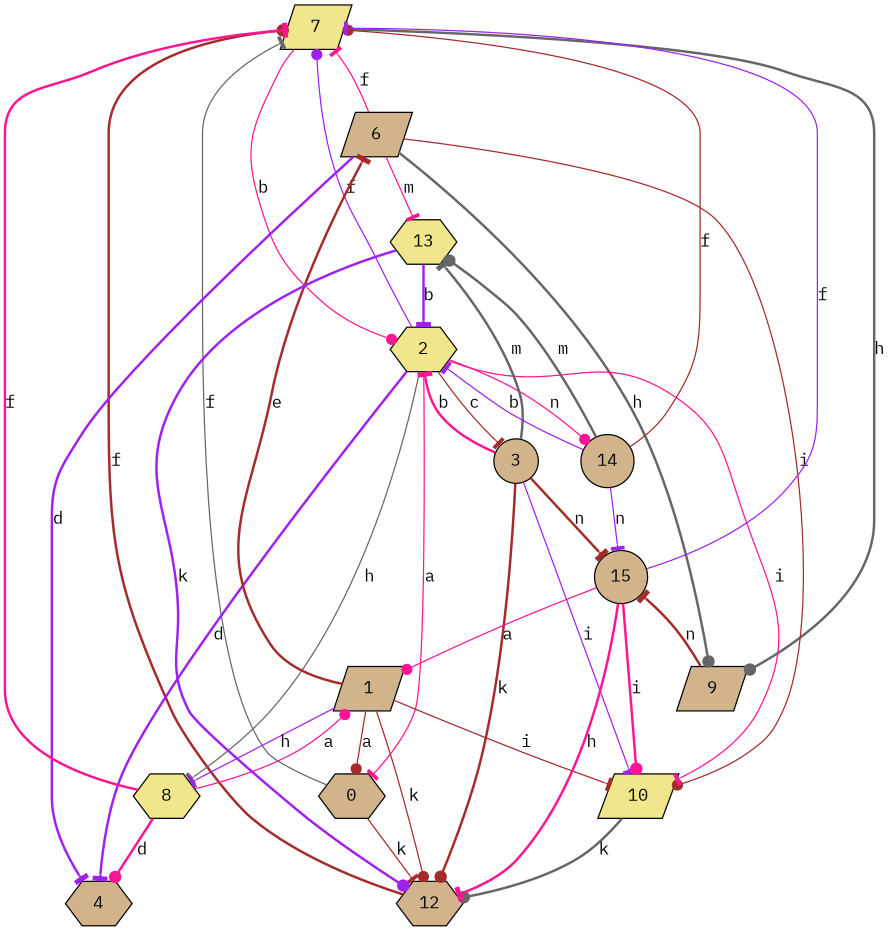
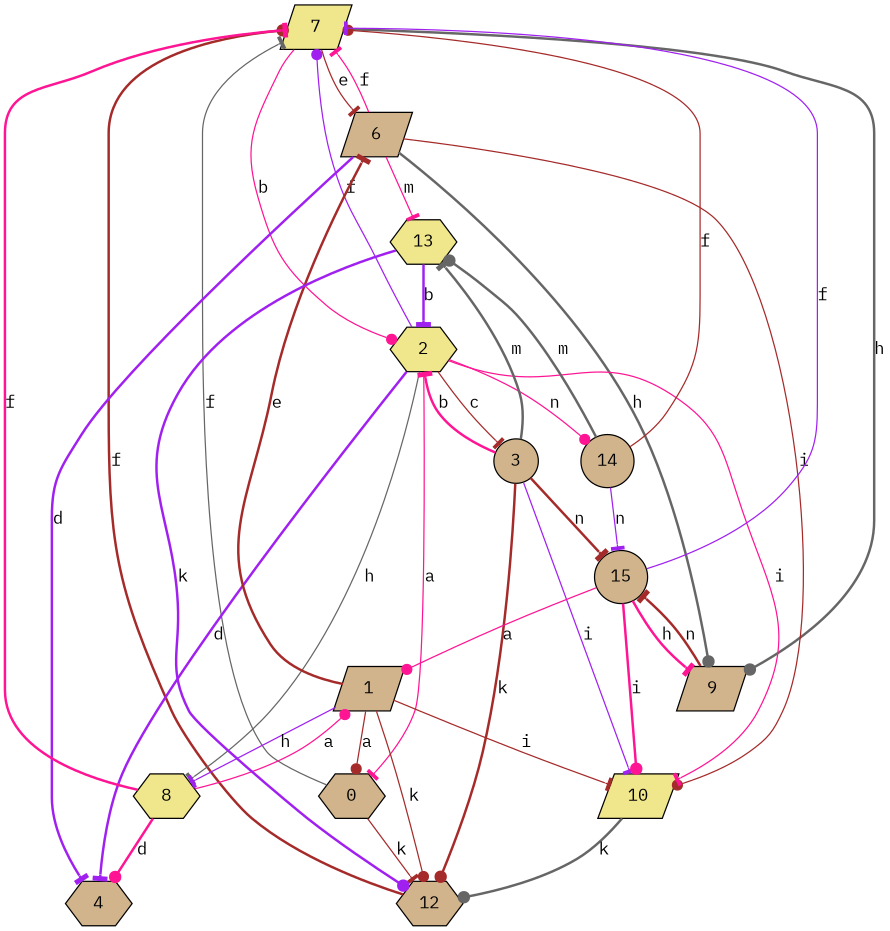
none -> (333, 81)
(513, 415) -> none
(577, 761) -> (656, 637)
